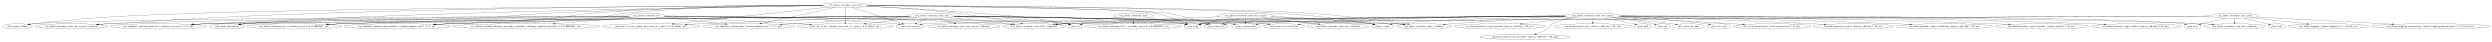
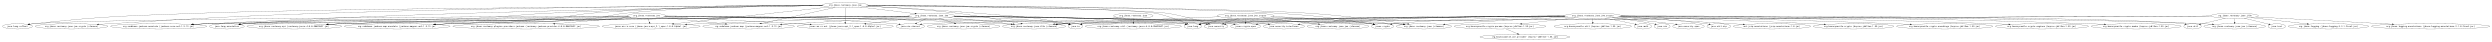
(876, 15) -> (888, 10)
(363, 19) -> (649, 20)
(1166, 21) -> none
(1553, 24) -> (1512, 31)
(2042, 26) -> (2042, 26)
